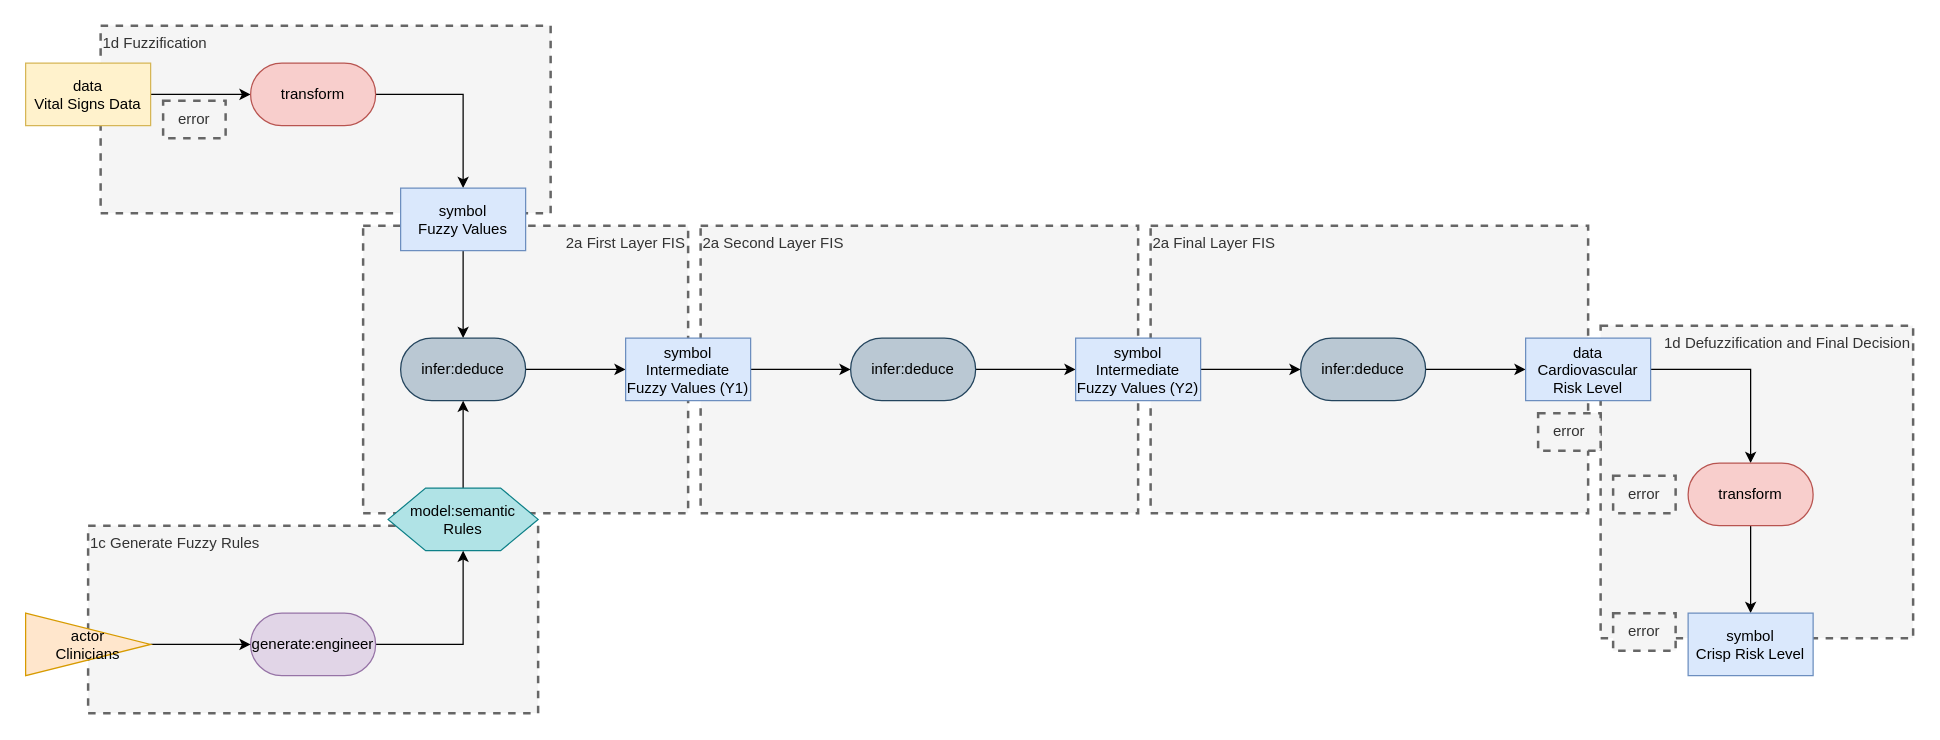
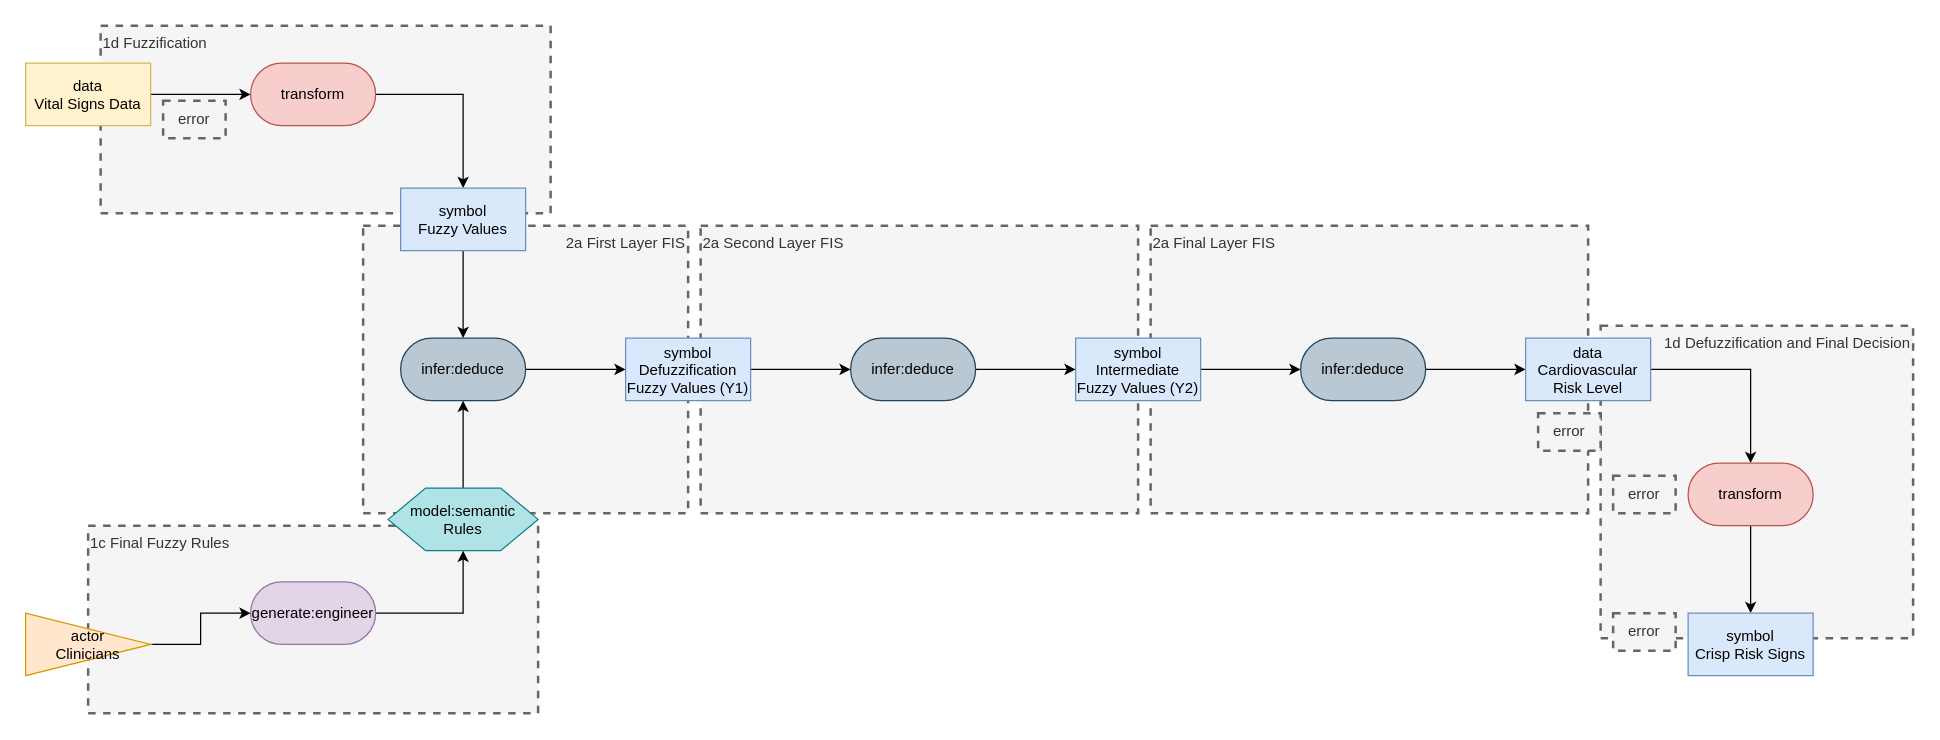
(688, 353) -> (688, 353)
(179, 543) -> (163, 543)
(1750, 636) -> (1750, 636)
(313, 644) -> (313, 613)
